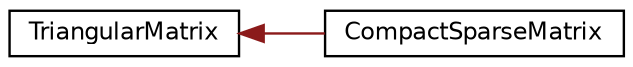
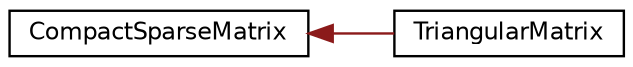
(294, 33) -> (364, 33)
